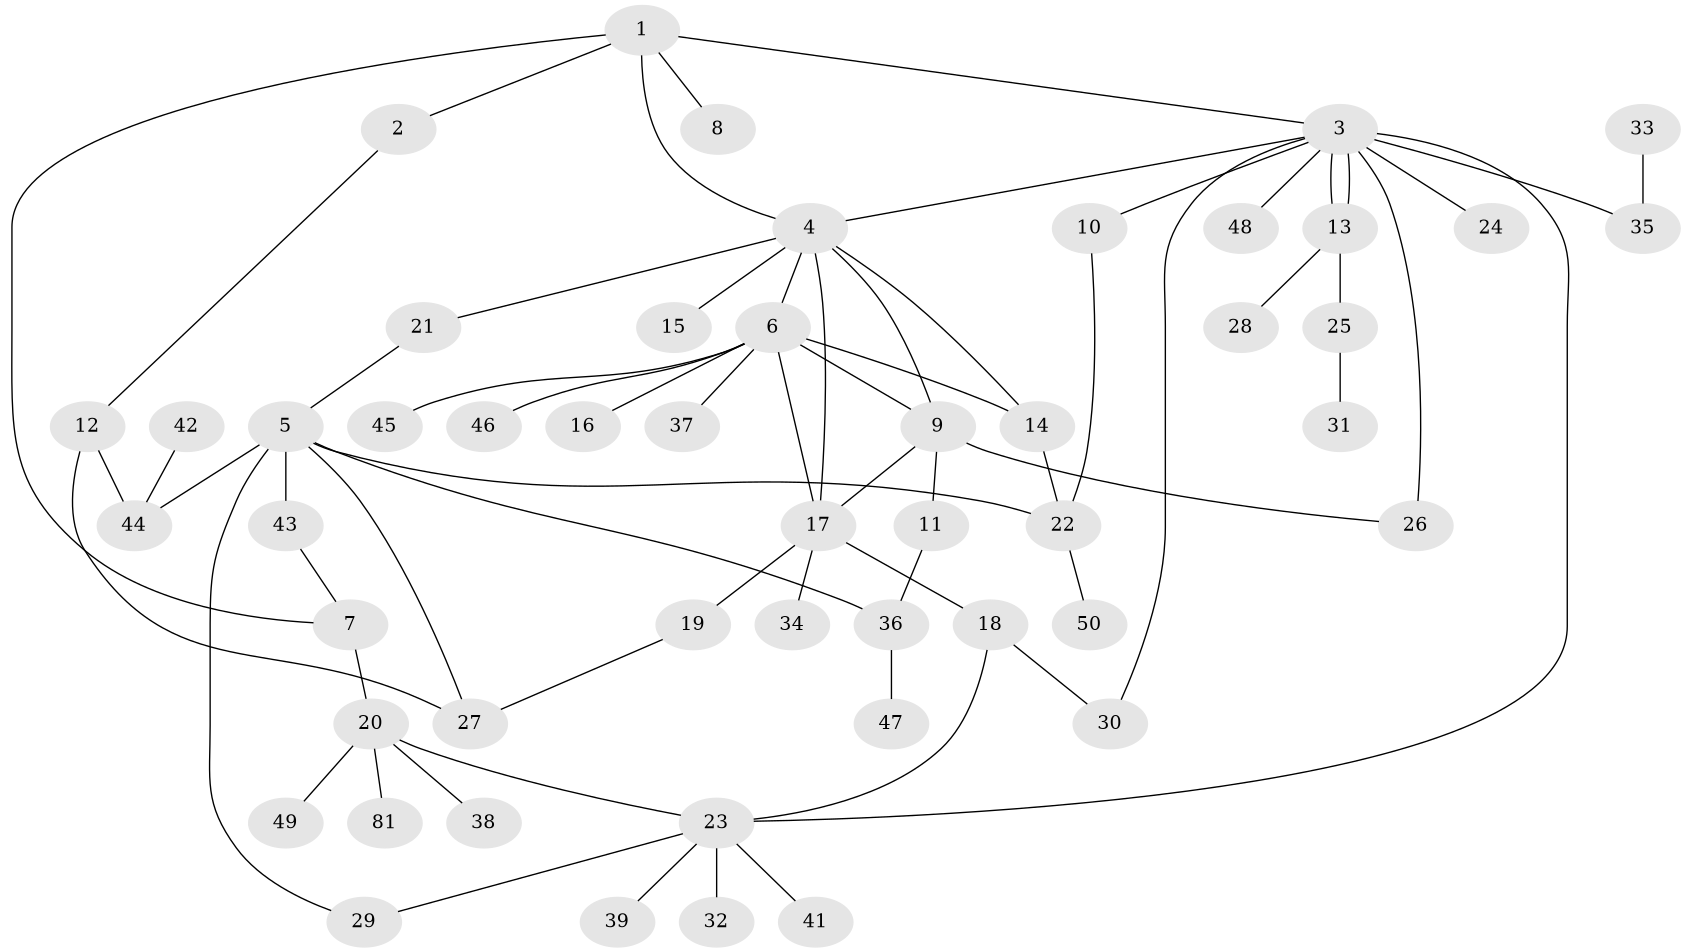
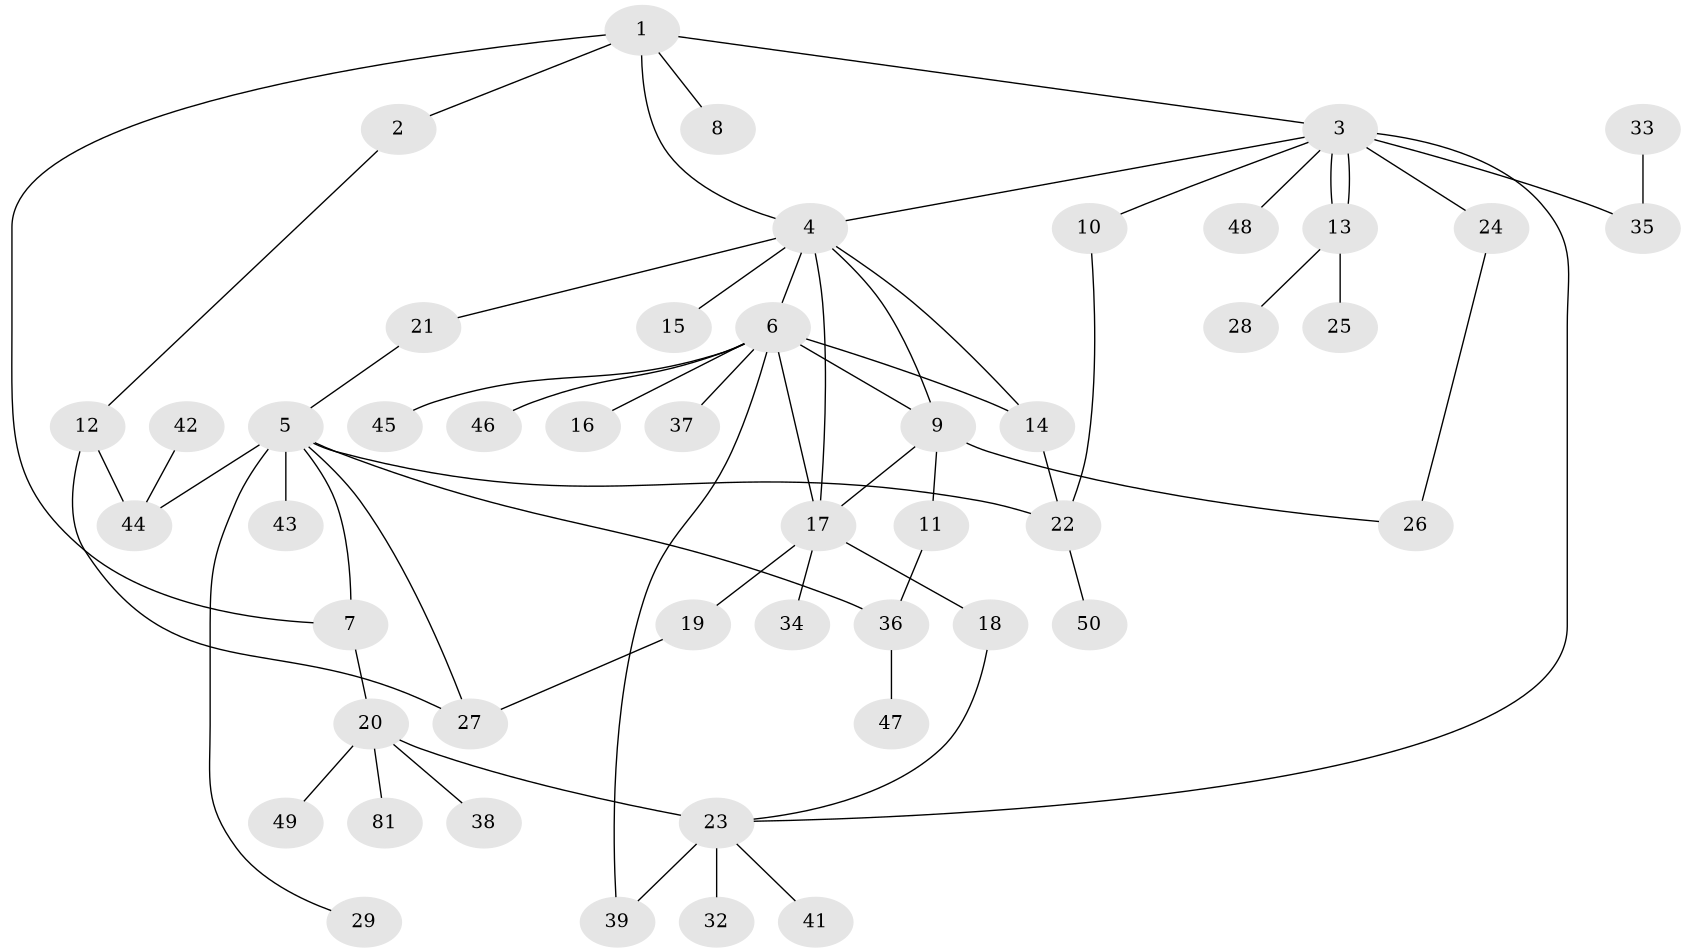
(1415, 321) -> (1454, 377)
(1340, 427) -> none
(318, 575) -> (341, 520)
none -> (641, 610)
(1110, 724) -> none
(540, 873) -> none
